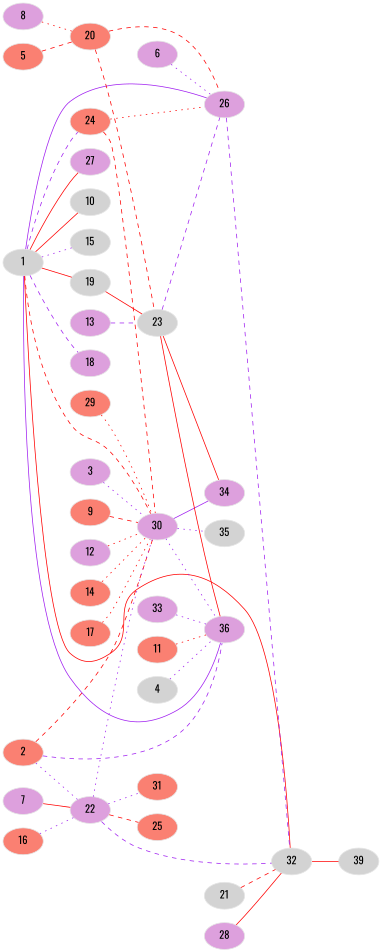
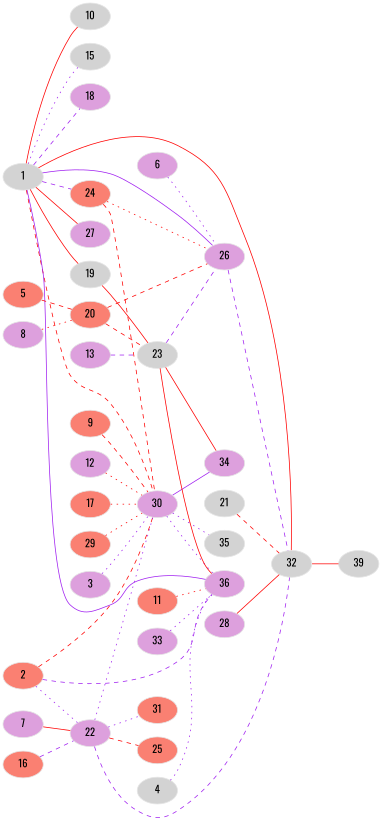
(90, 593) -> none
(57, 826) -> (57, 749)
